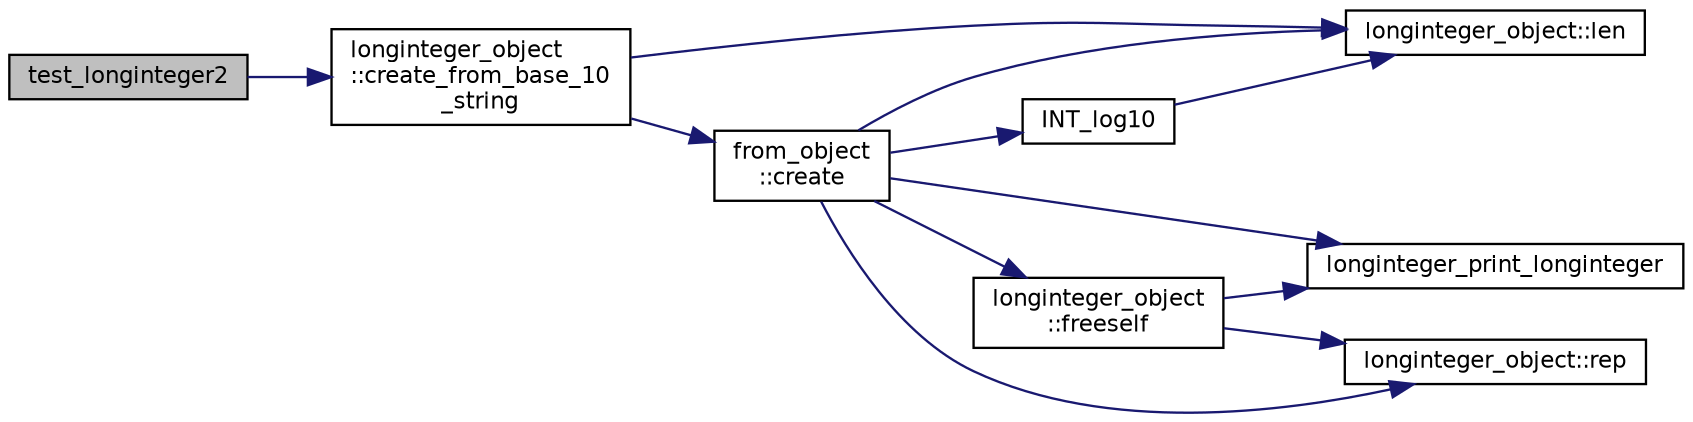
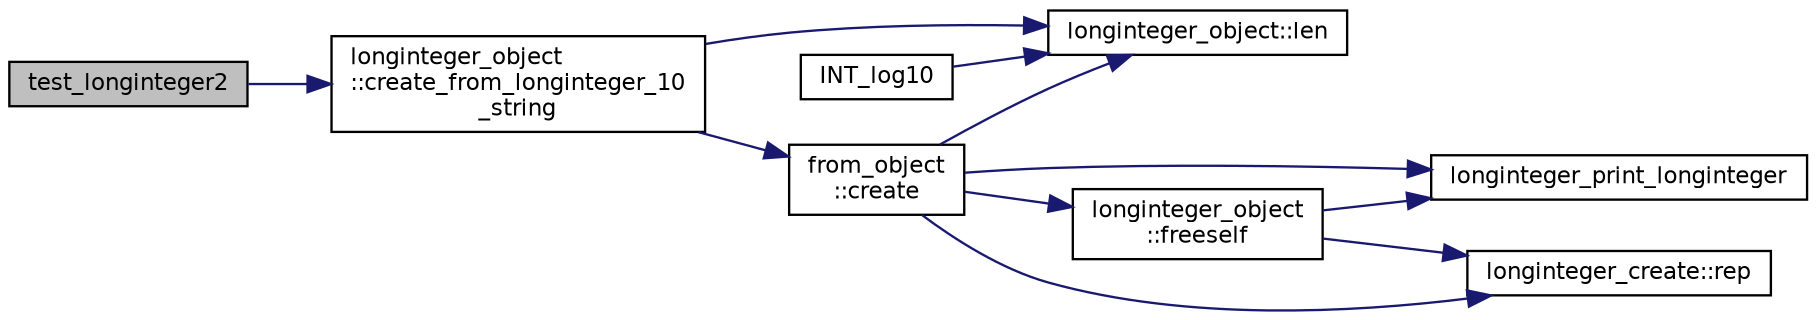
(481, 77) -> (518, 84)
(944, 144) -> none
(1495, 362) -> (1619, 273)
